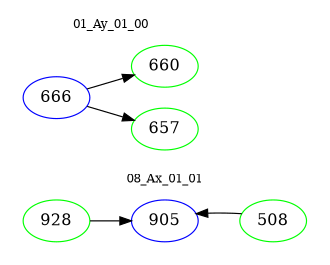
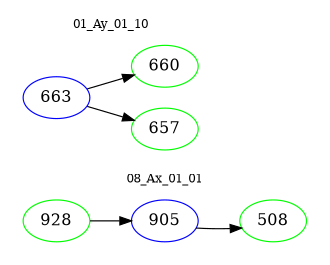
(111, 25) -> (111, 25)
(56, 98) -> (56, 98)
(225, 213) -> (213, 229)
